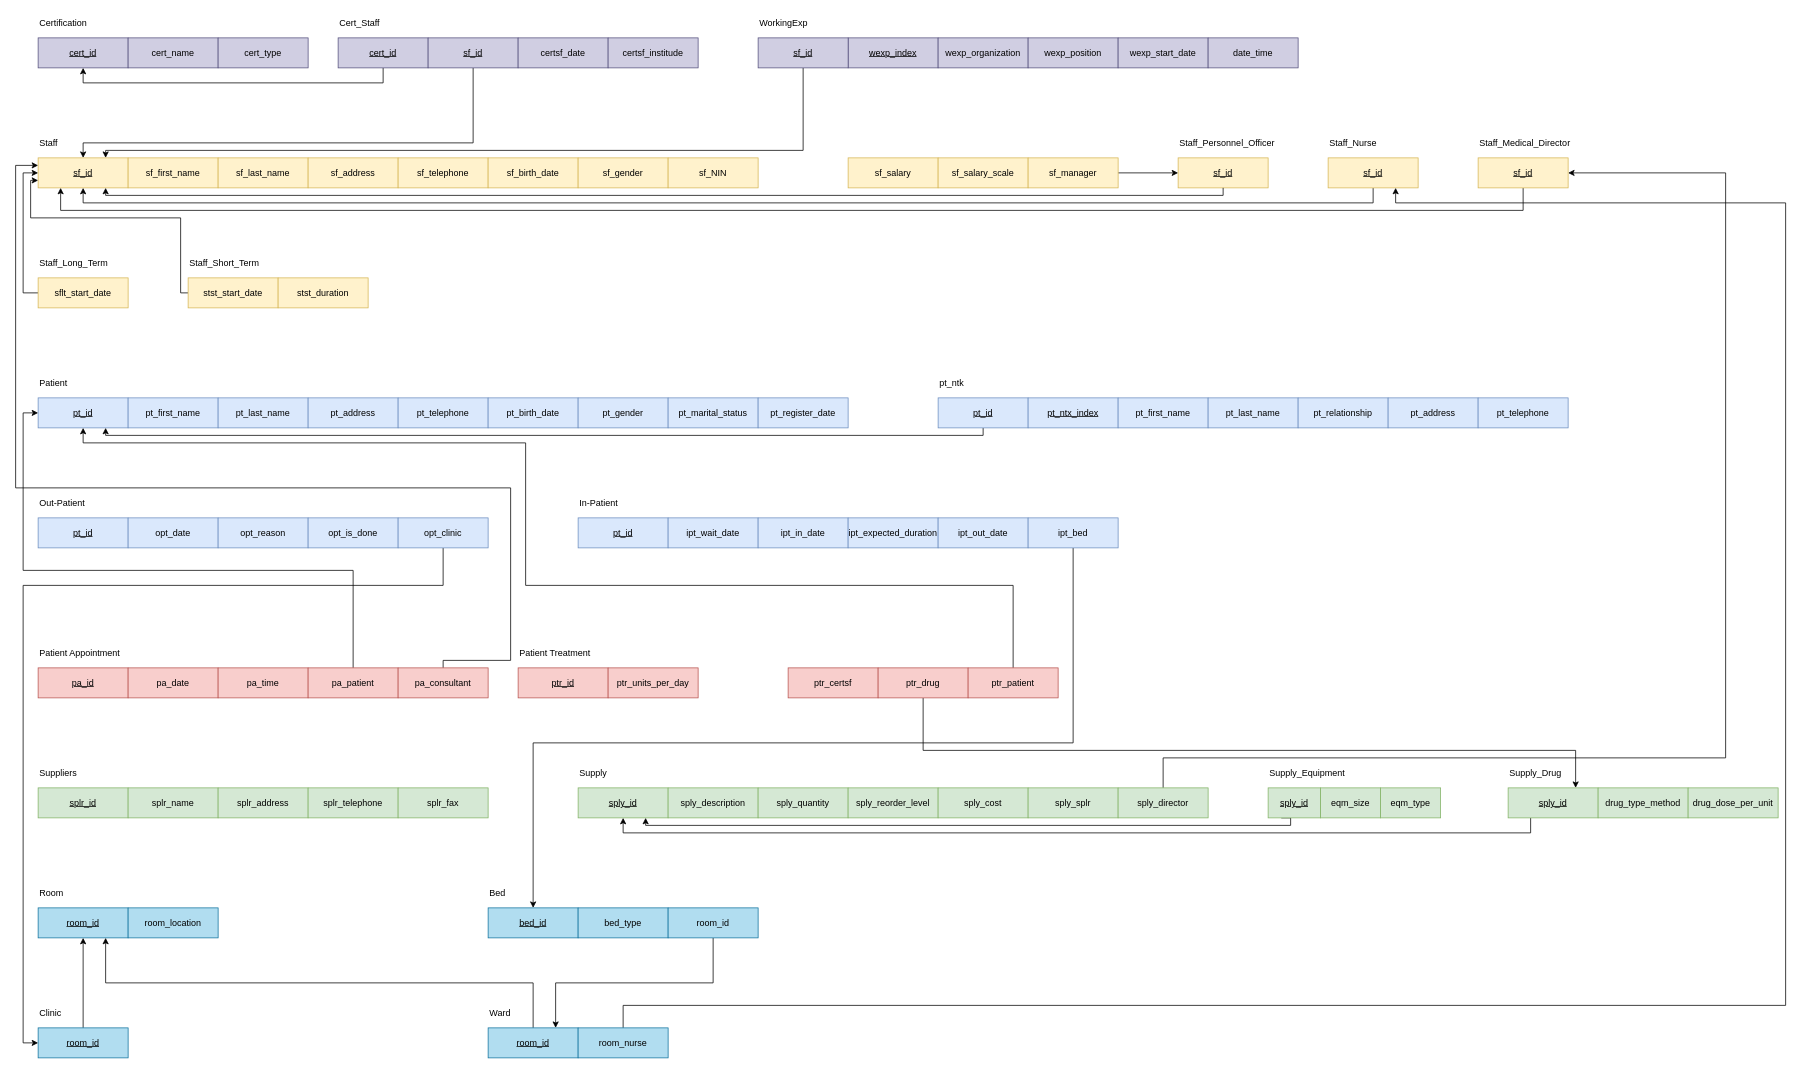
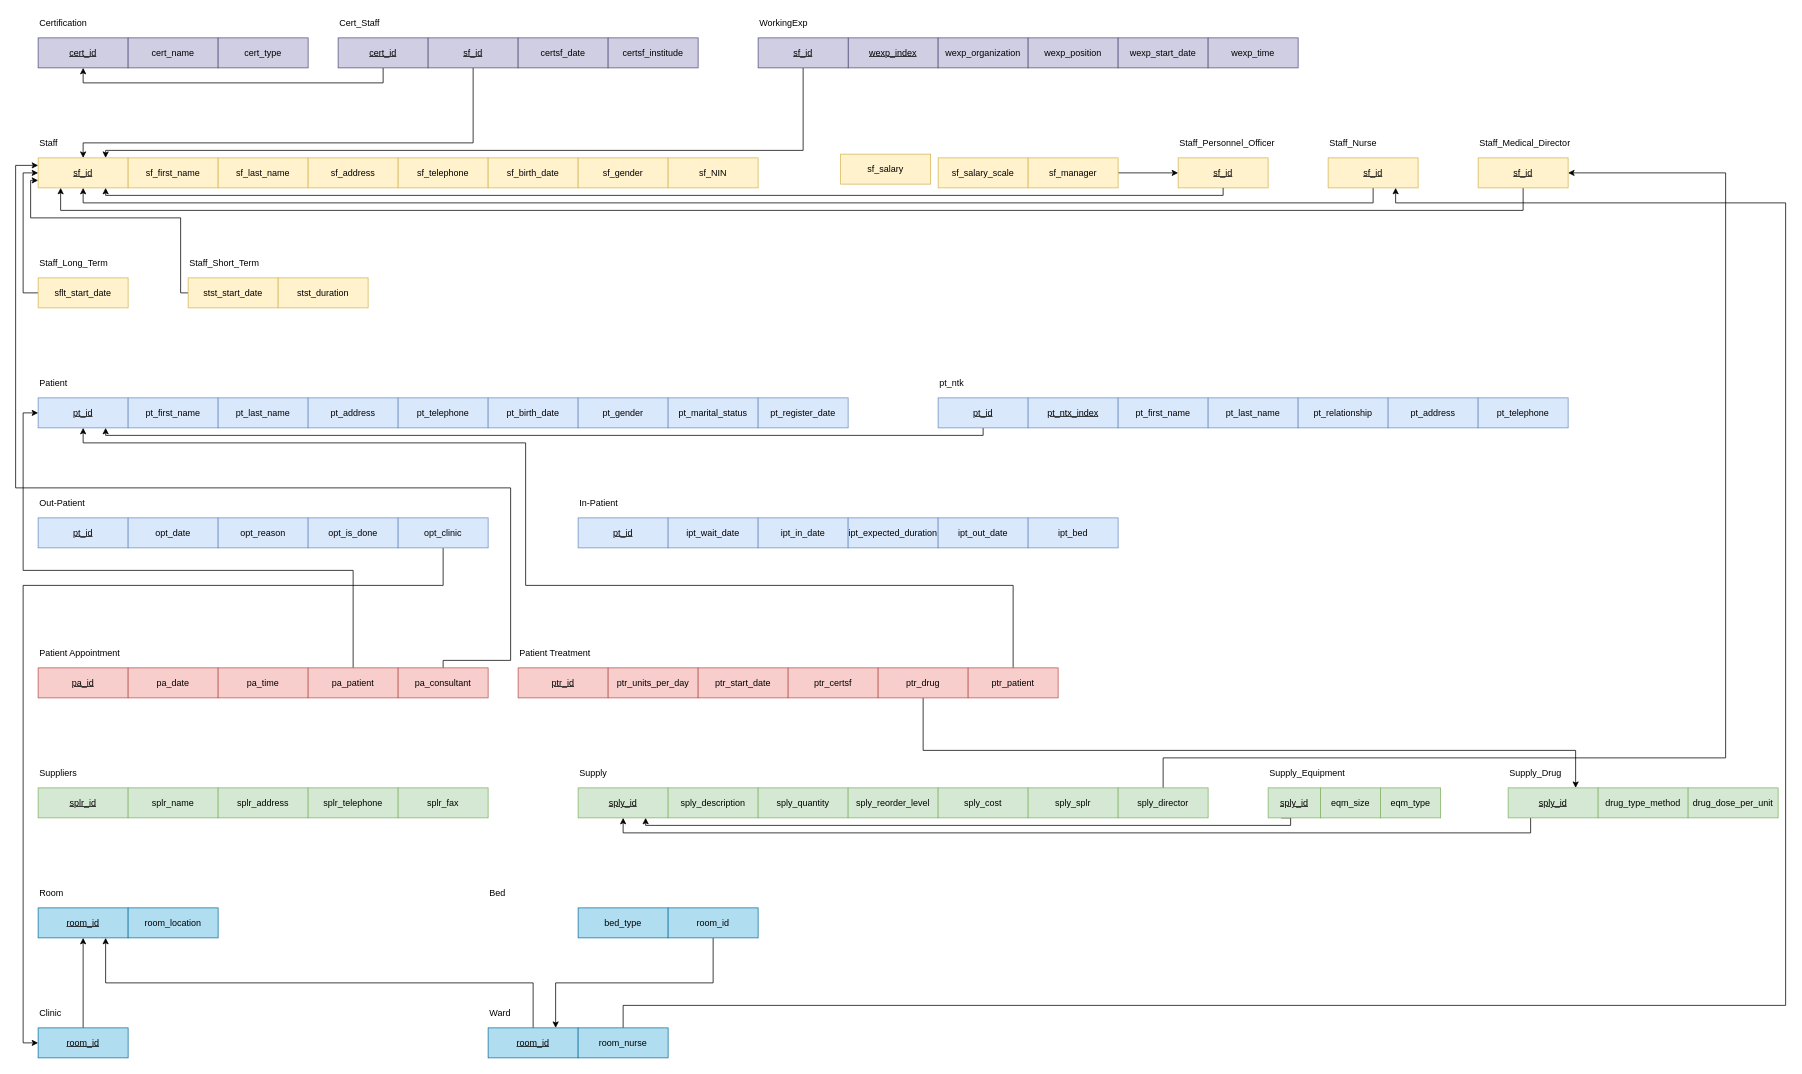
(1253, 53) -> (1253, 53)
(893, 173) -> (885, 169)
none -> (743, 683)
(1073, 743) -> none
(533, 923) -> none
